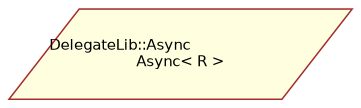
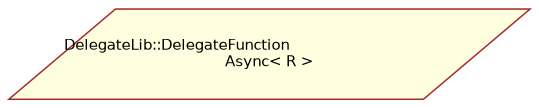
(181, 54) -> (269, 54)
